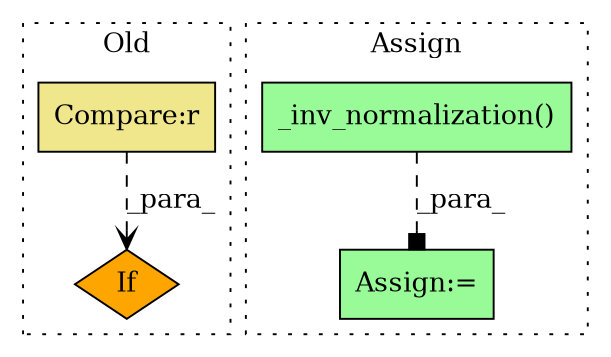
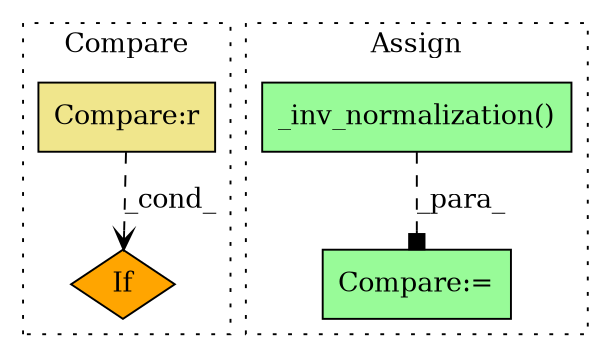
(127, 45) -> (127, 45)
(171, 201) -> (171, 201)
(417, 284) -> (417, 284)
